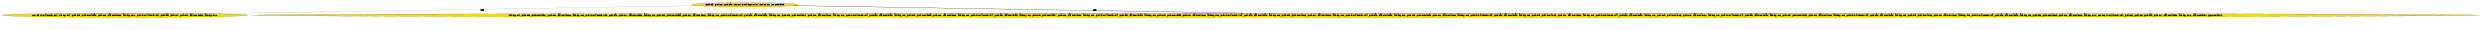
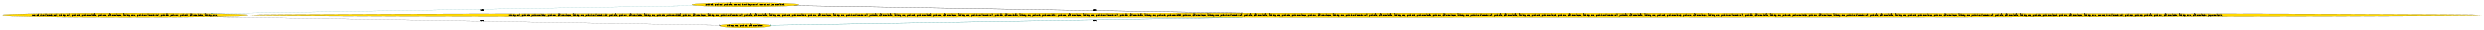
none -> (745, 26)
